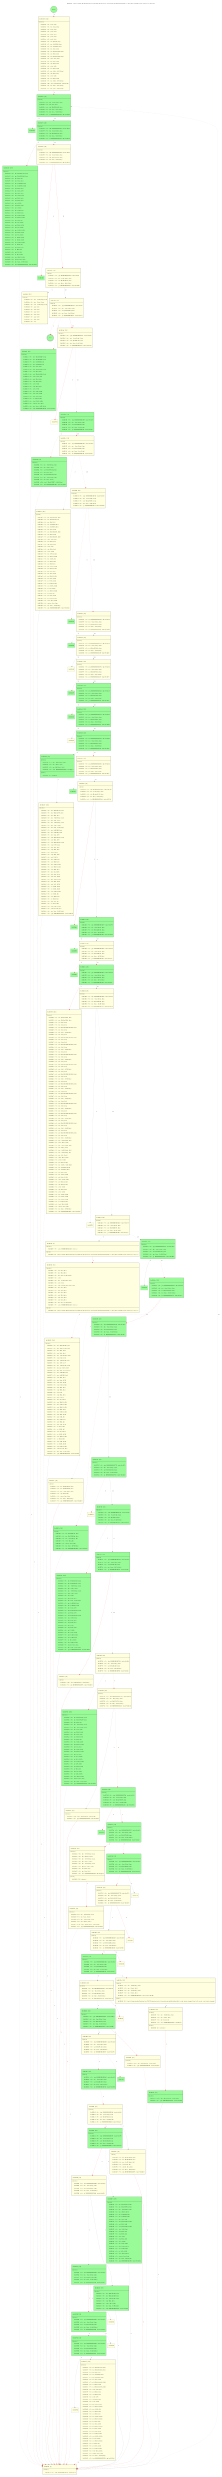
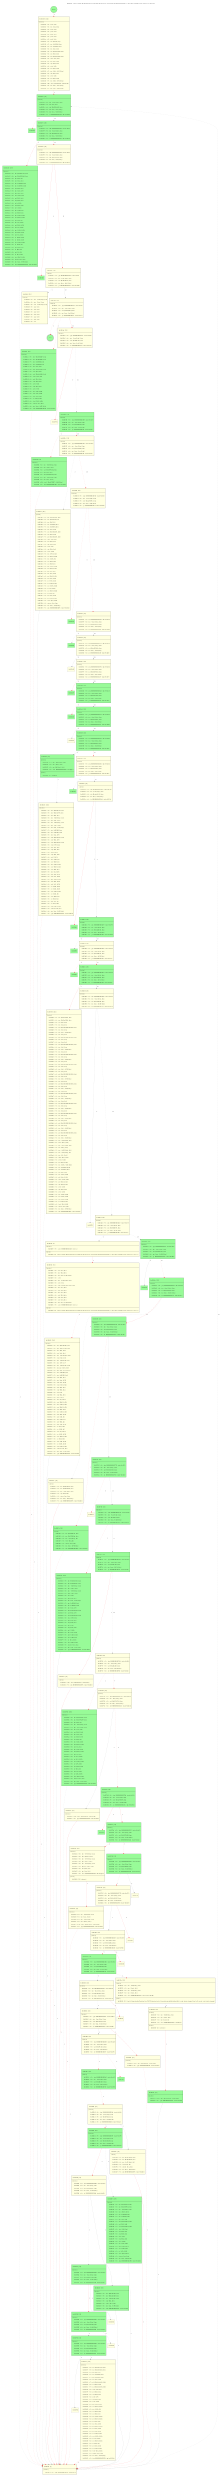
(98, 2019) -> (98, 2019)
